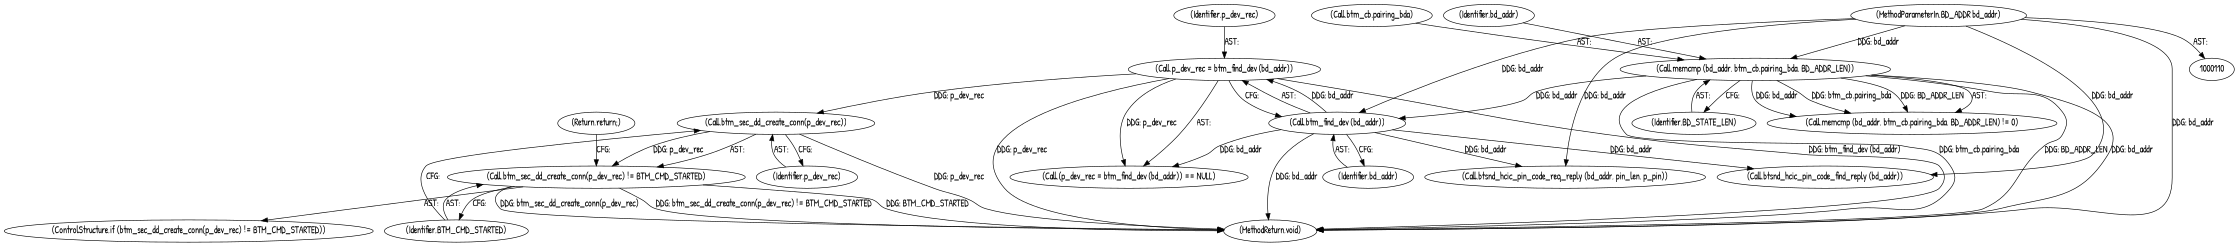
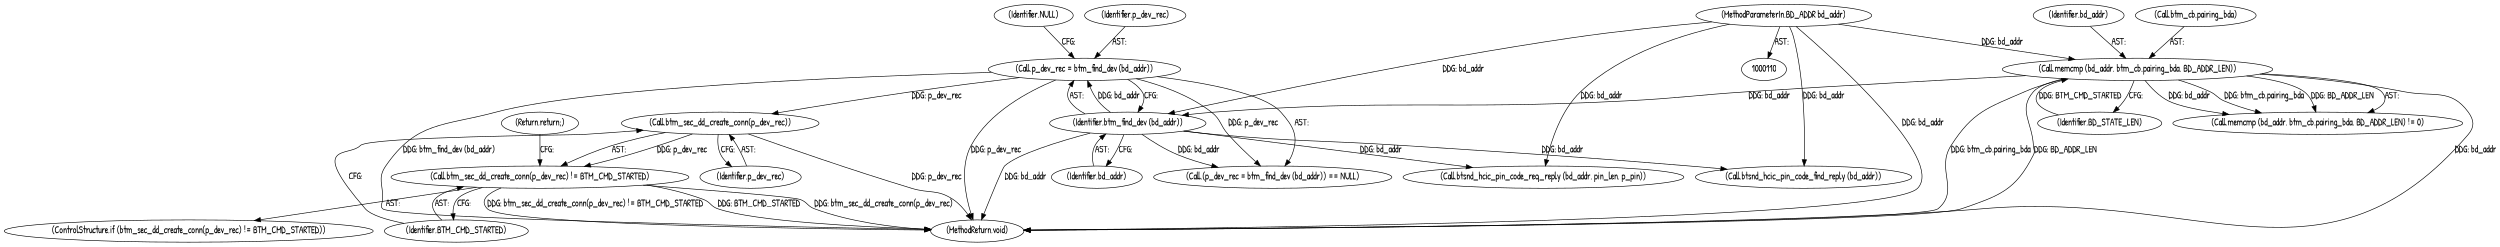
none -> (1034, 15)
(1704, 96) -> (2080, 96)
(1337, 123) -> (1128, 123)
